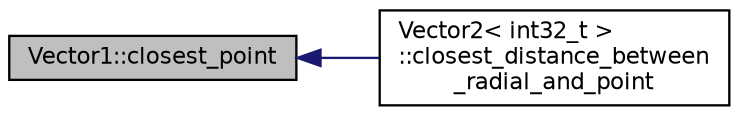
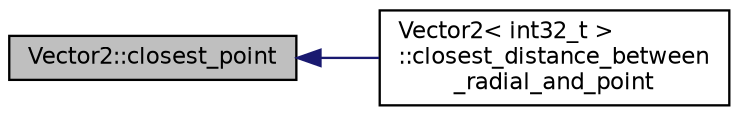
(153, 58) -> (153, 58)
